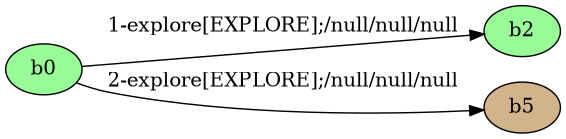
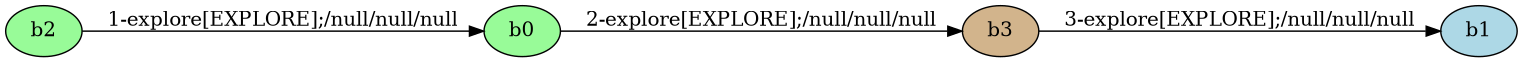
none -> (1479, 31)
(276, 51) -> (276, 31)
(522, 108) -> (1001, 31)
